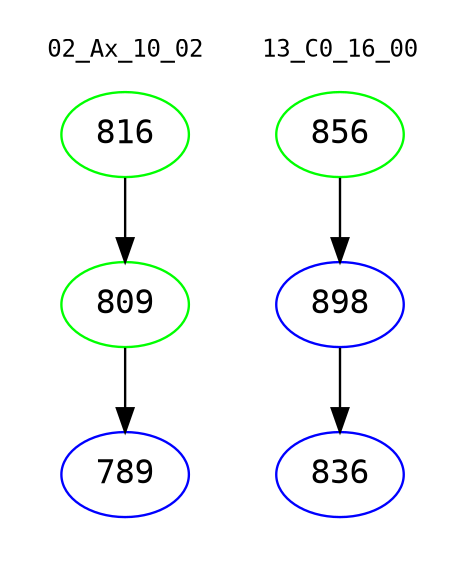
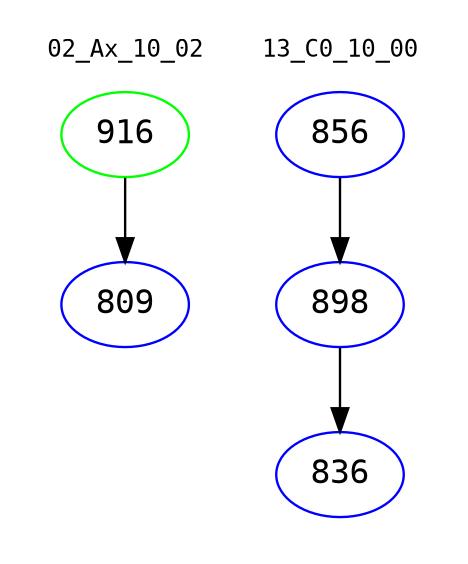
(341, 51) -> (341, 51)
(125, 135) -> (125, 135)
(340, 135) -> (340, 135)
(125, 305) -> (125, 305)
(125, 475) -> none
